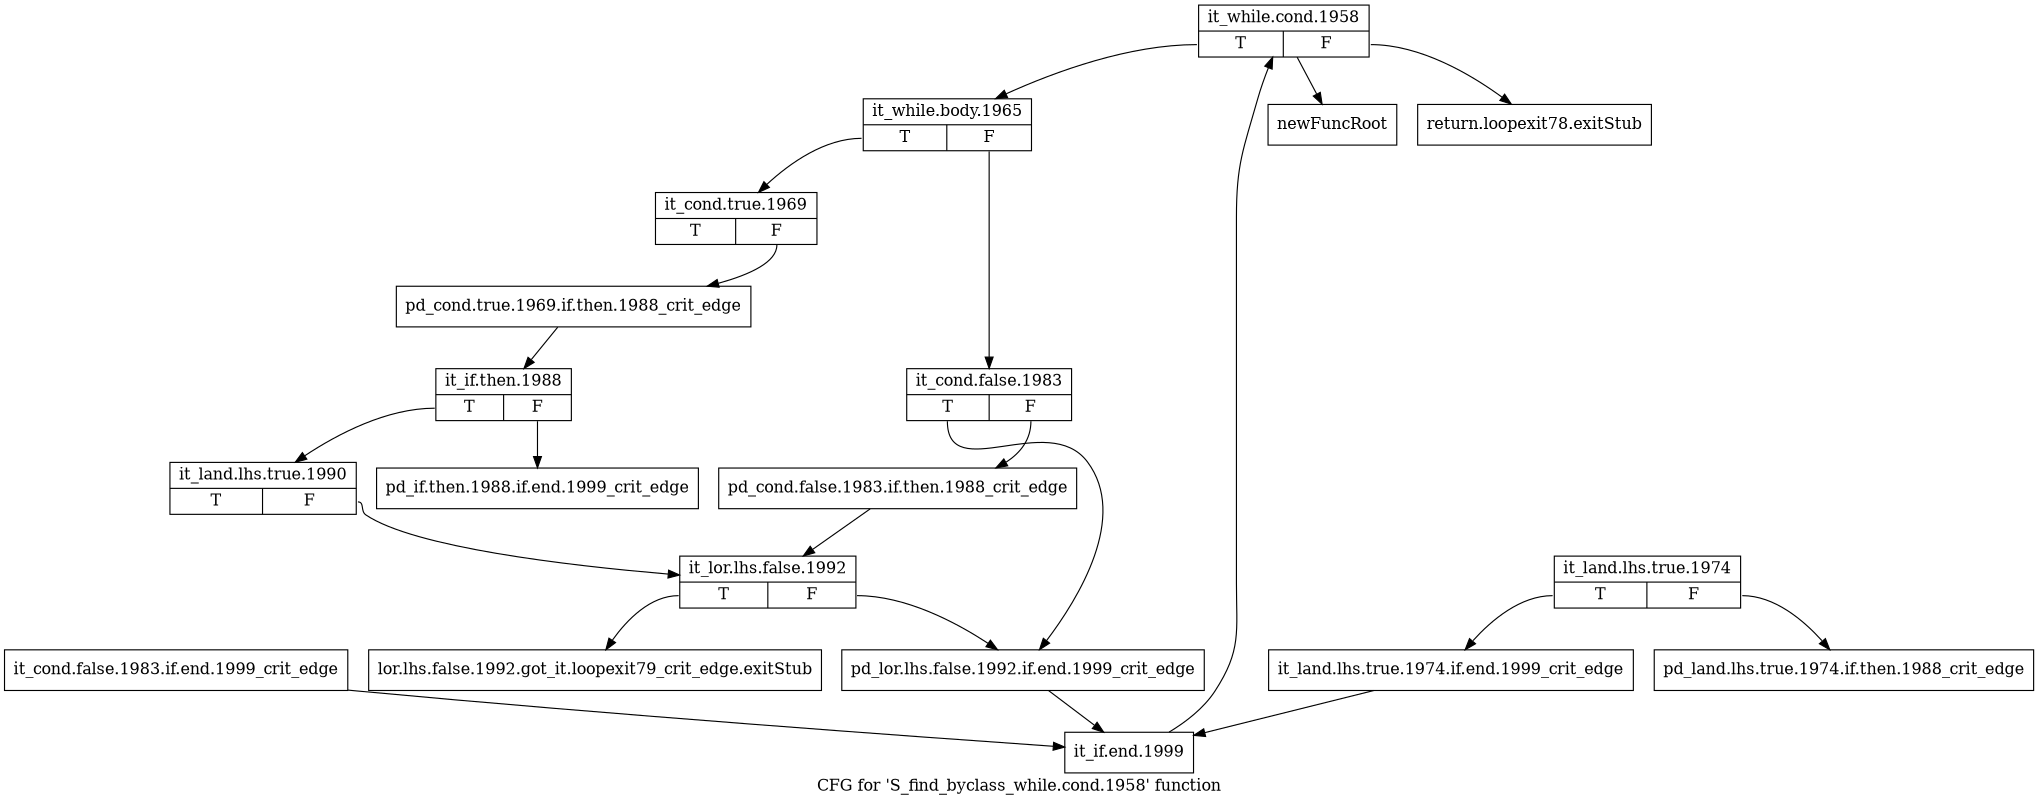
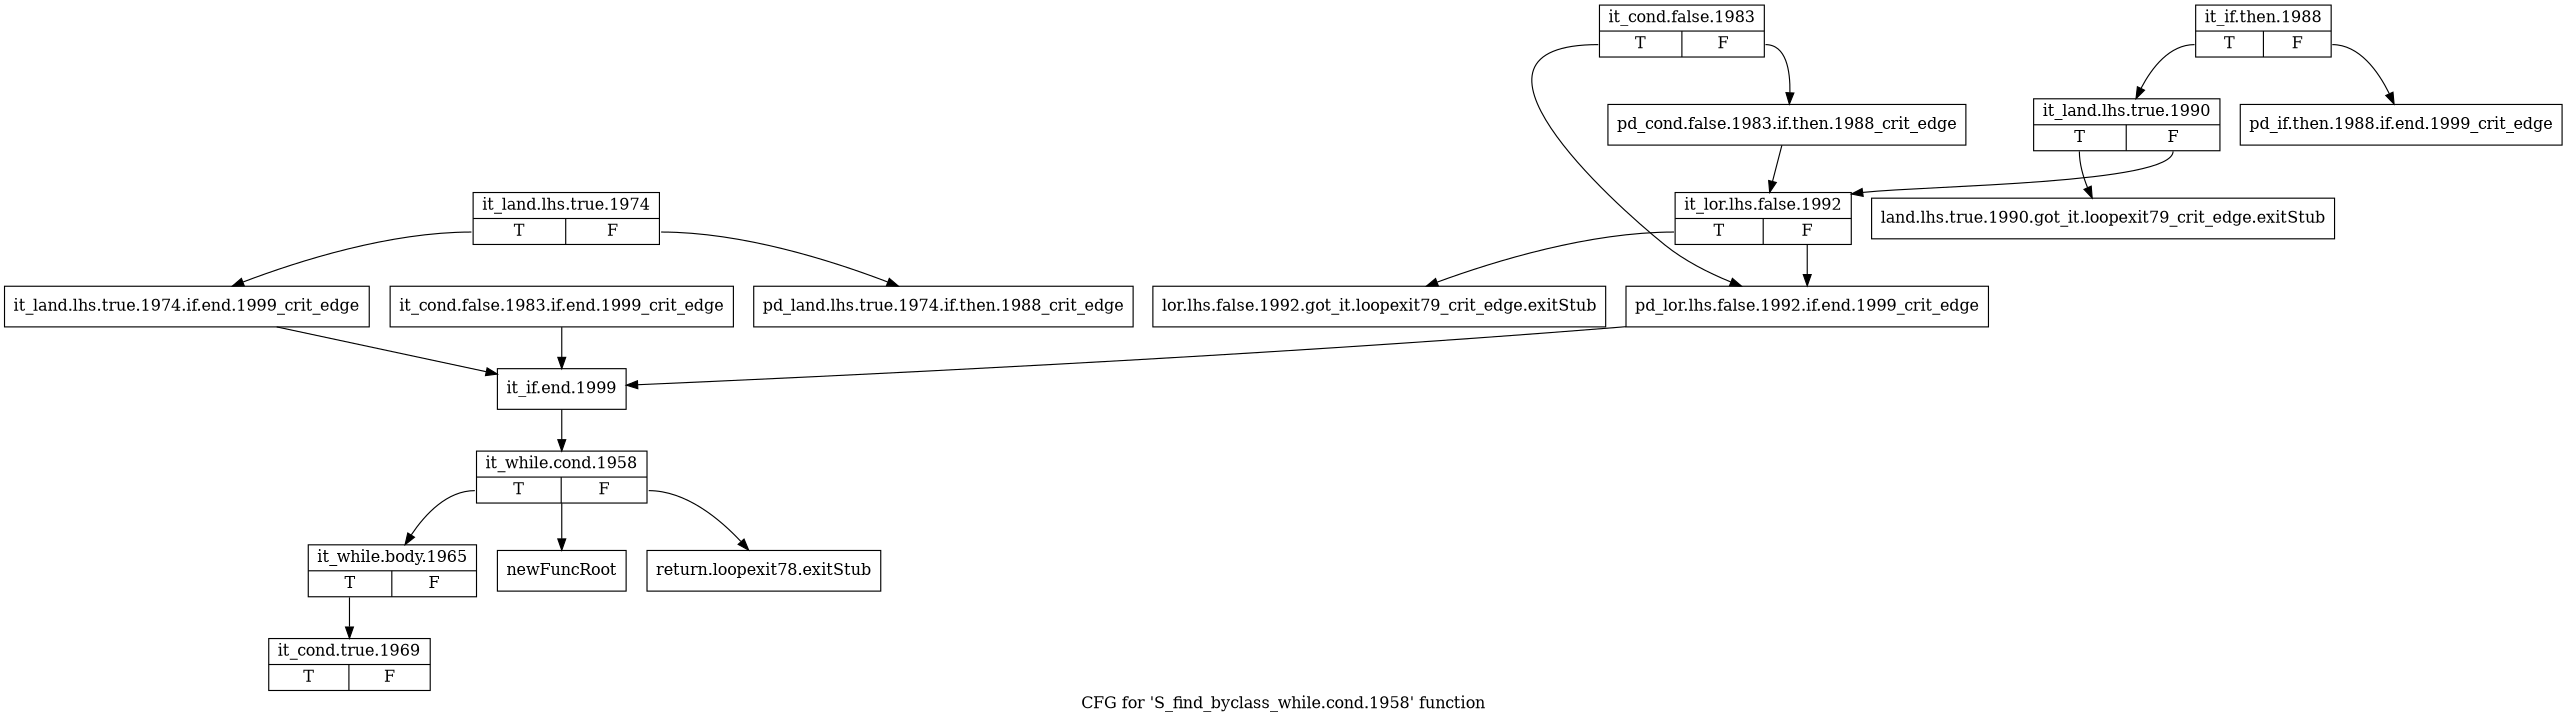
none -> (2103, 218)
(989, 254) -> none
(574, 307) -> none
